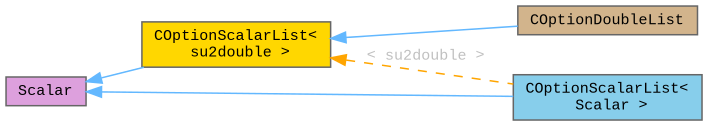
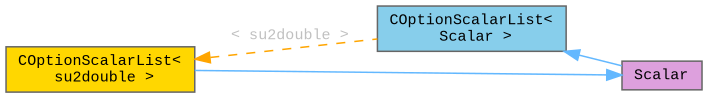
(608, 20) -> none
(308, 94) -> (600, 60)
